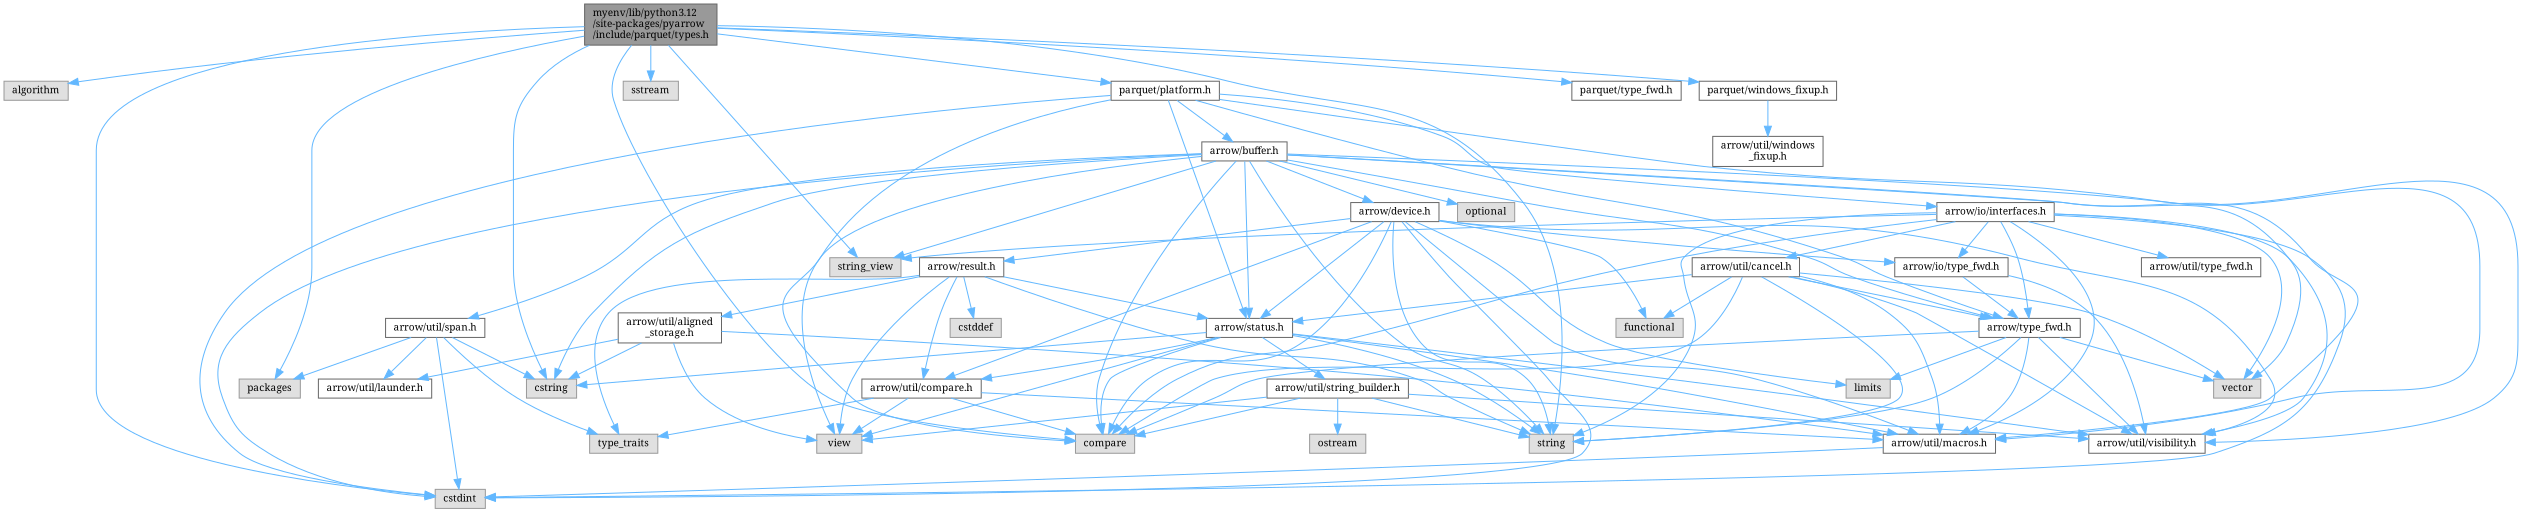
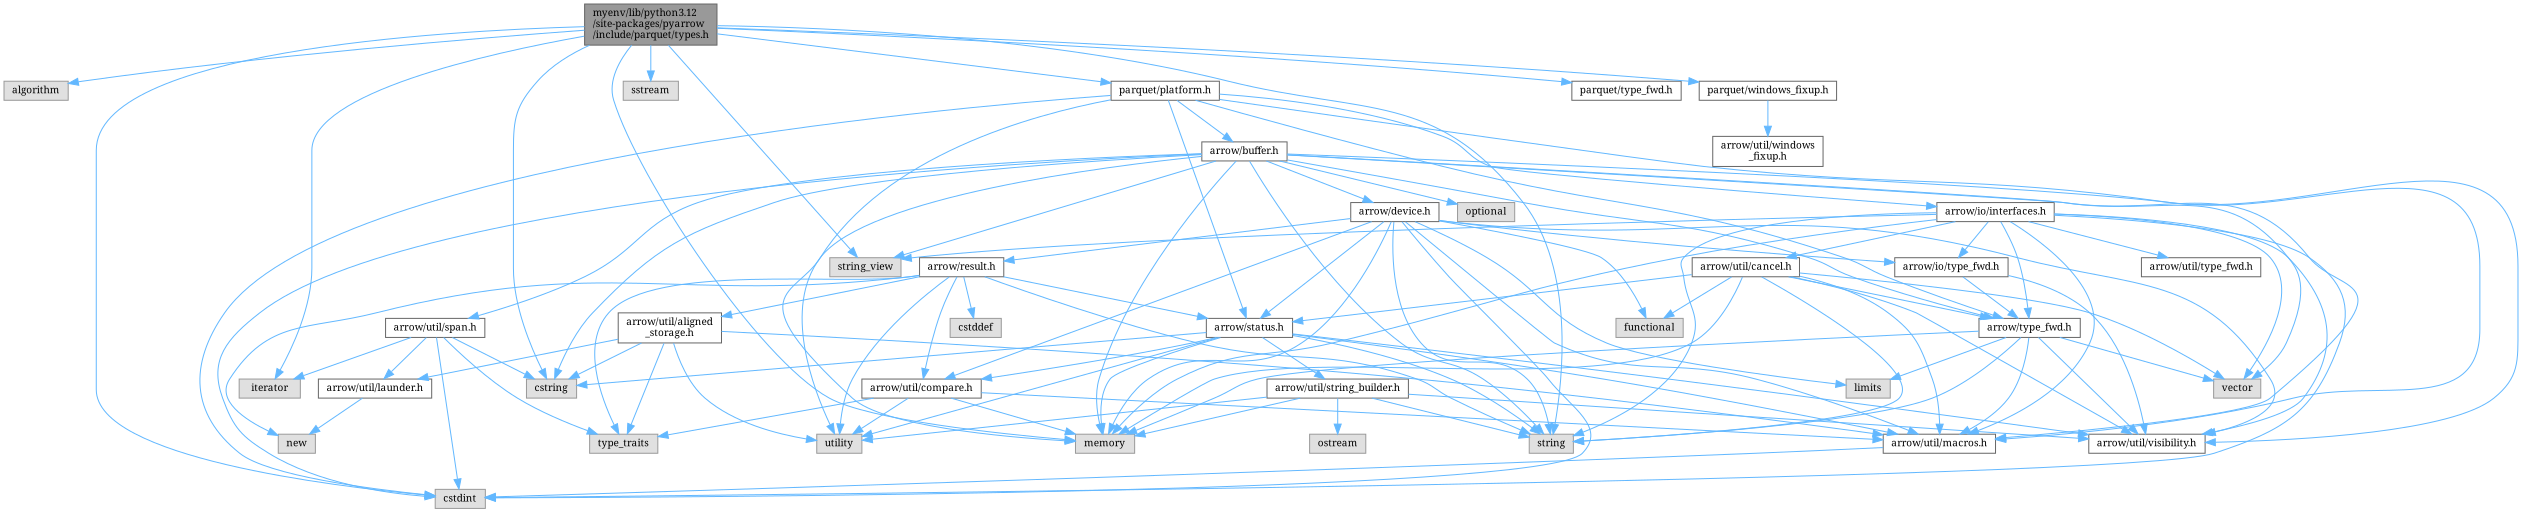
(1246, 224) -> none
none -> (647, 386)
(270, 389) -> (270, 389)
none -> (297, 444)
(839, 444) -> (839, 444)
(1105, 444) -> (1105, 444)
